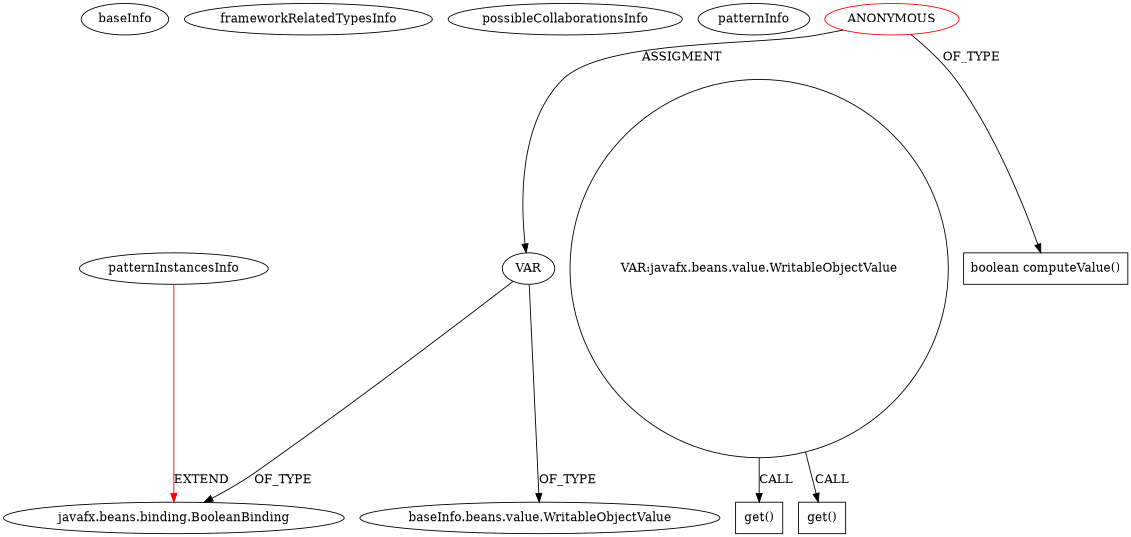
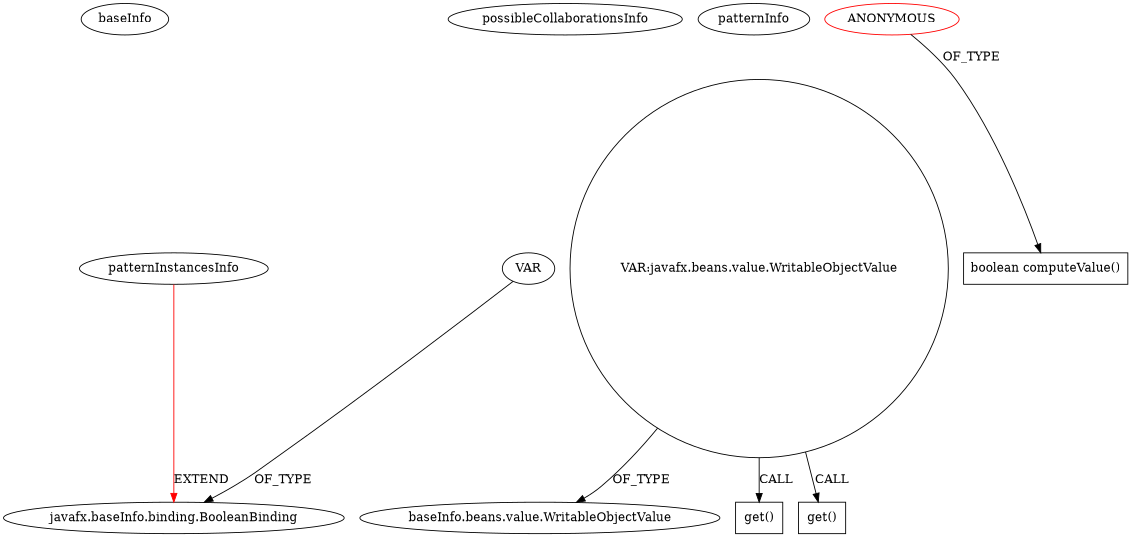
(308, 19) -> none
(614, 56) -> none
(534, 389) -> (623, 466)
(174, 518) -> (174, 518)
